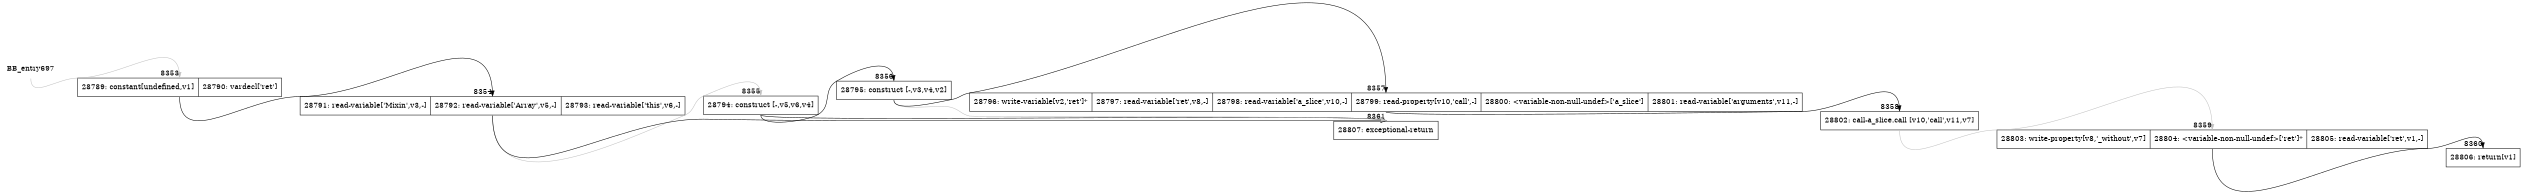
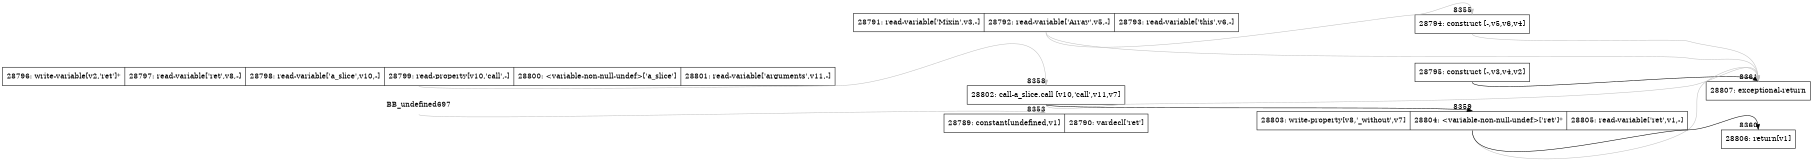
(1162, 37) -> none
(31, 69) -> (419, 105)
(339, 91) -> none
(828, 97) -> none
none -> (1405, 101)
(1648, 113) -> (746, 87)
(1135, 117) -> (1613, 82)
(1071, 118) -> (1622, 40)
(2061, 119) -> (1257, 108)
(760, 120) -> (1405, 56)
none -> (1632, 149)
